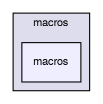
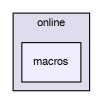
(51, 24) -> (51, 24)
